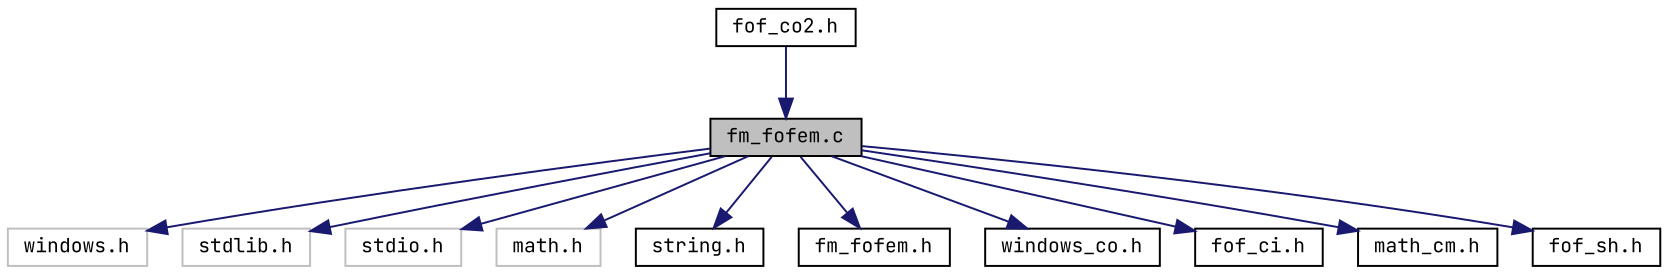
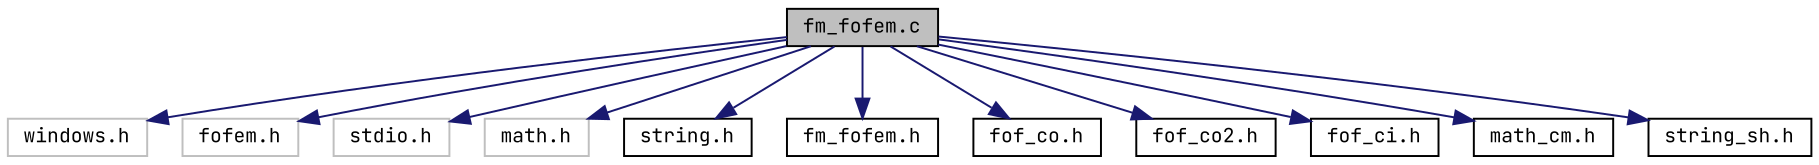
(786, 73) -> (1025, 80)
(246, 247) -> (240, 137)
(1073, 247) -> (1037, 137)
(1596, 247) -> (1730, 137)
